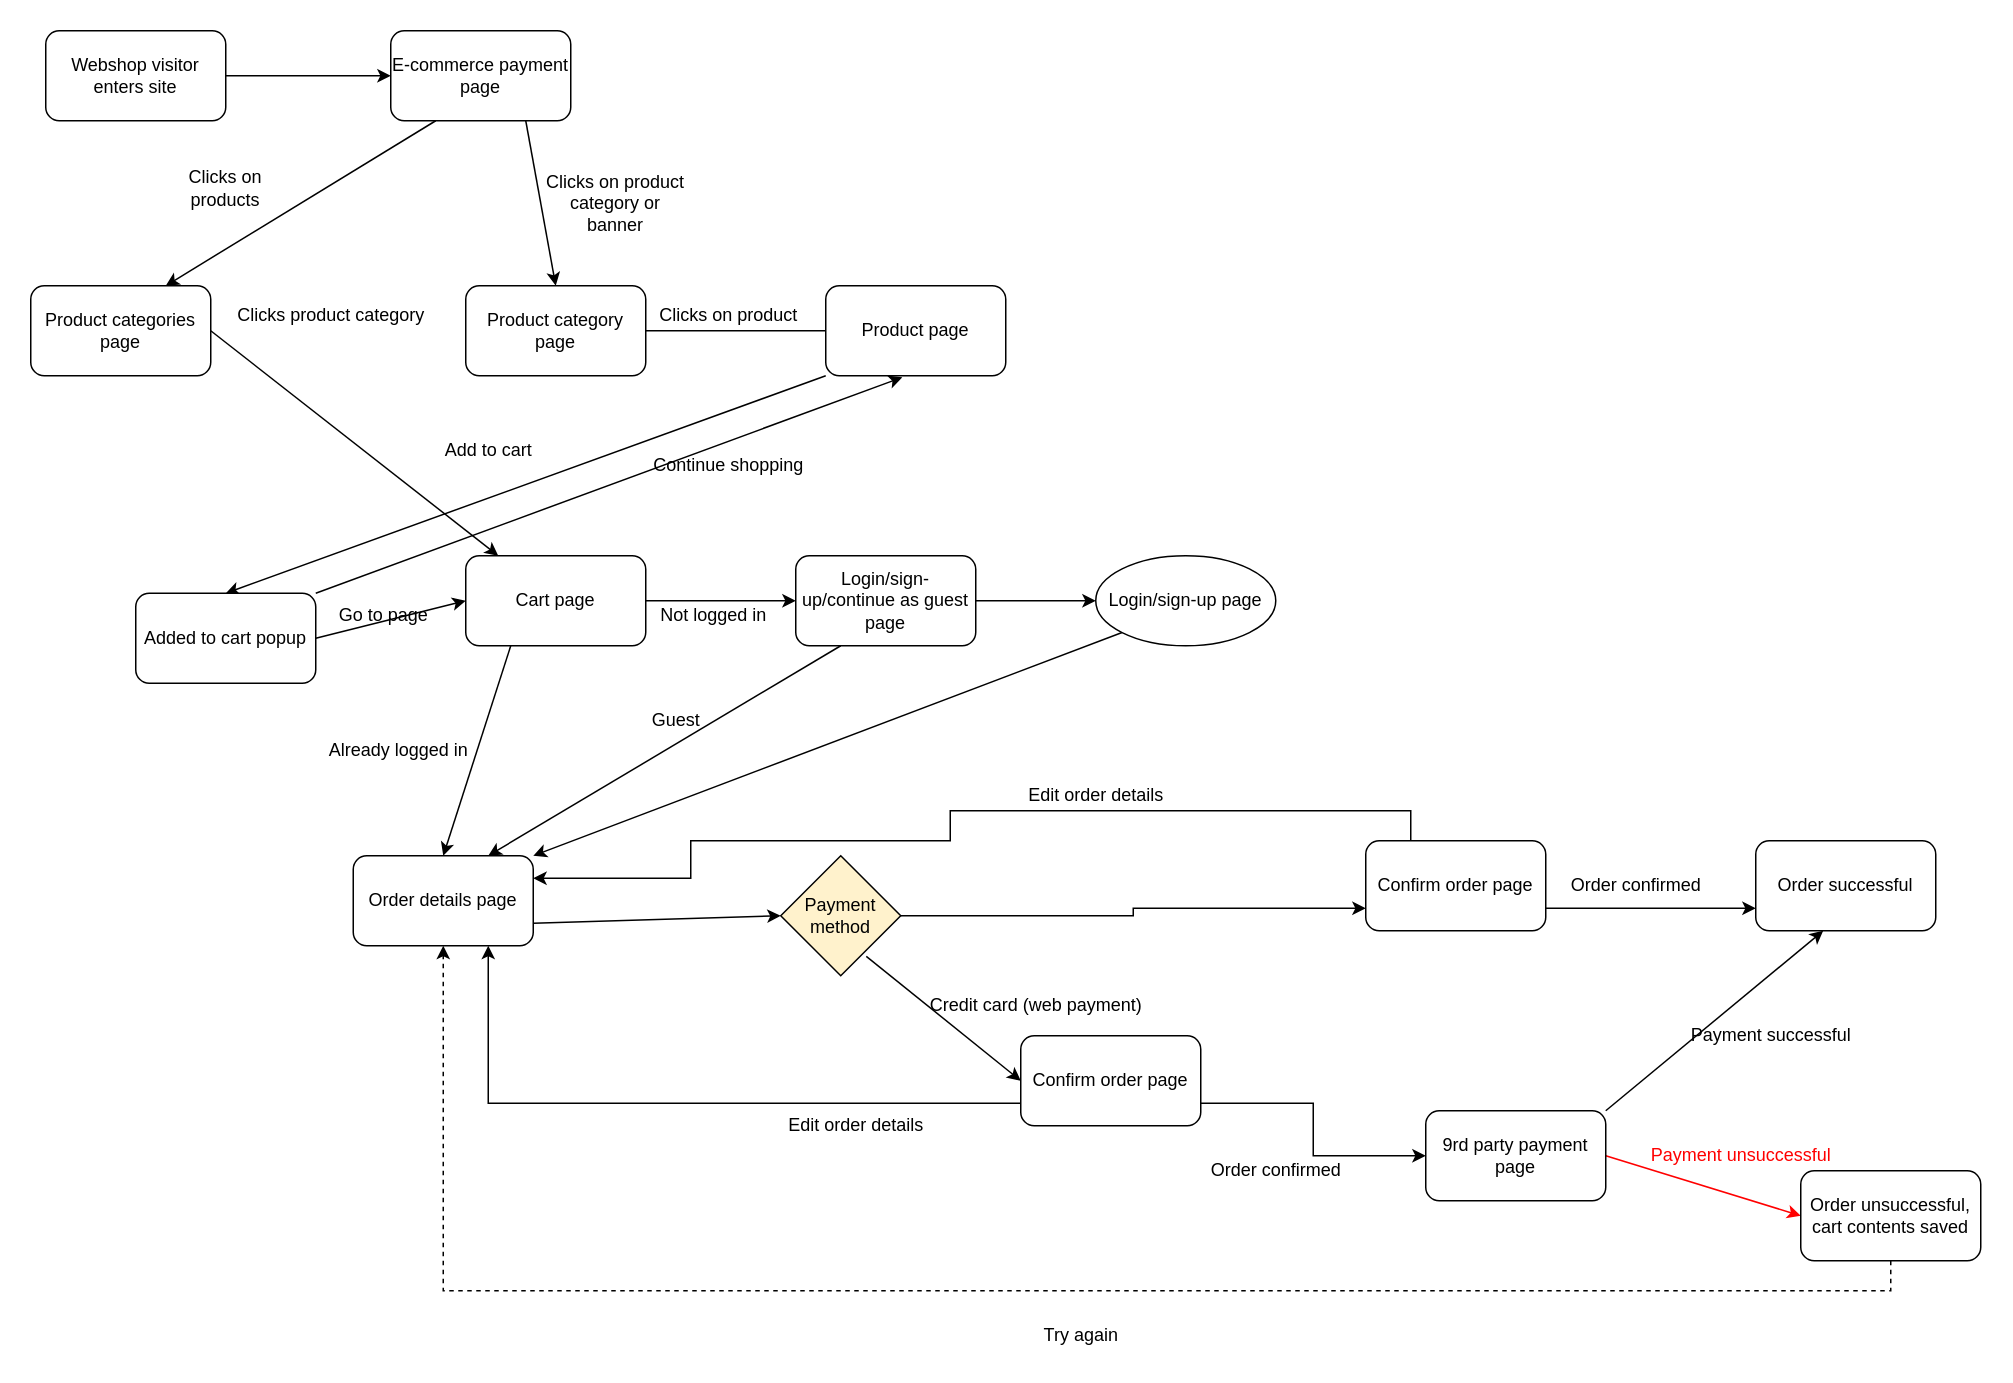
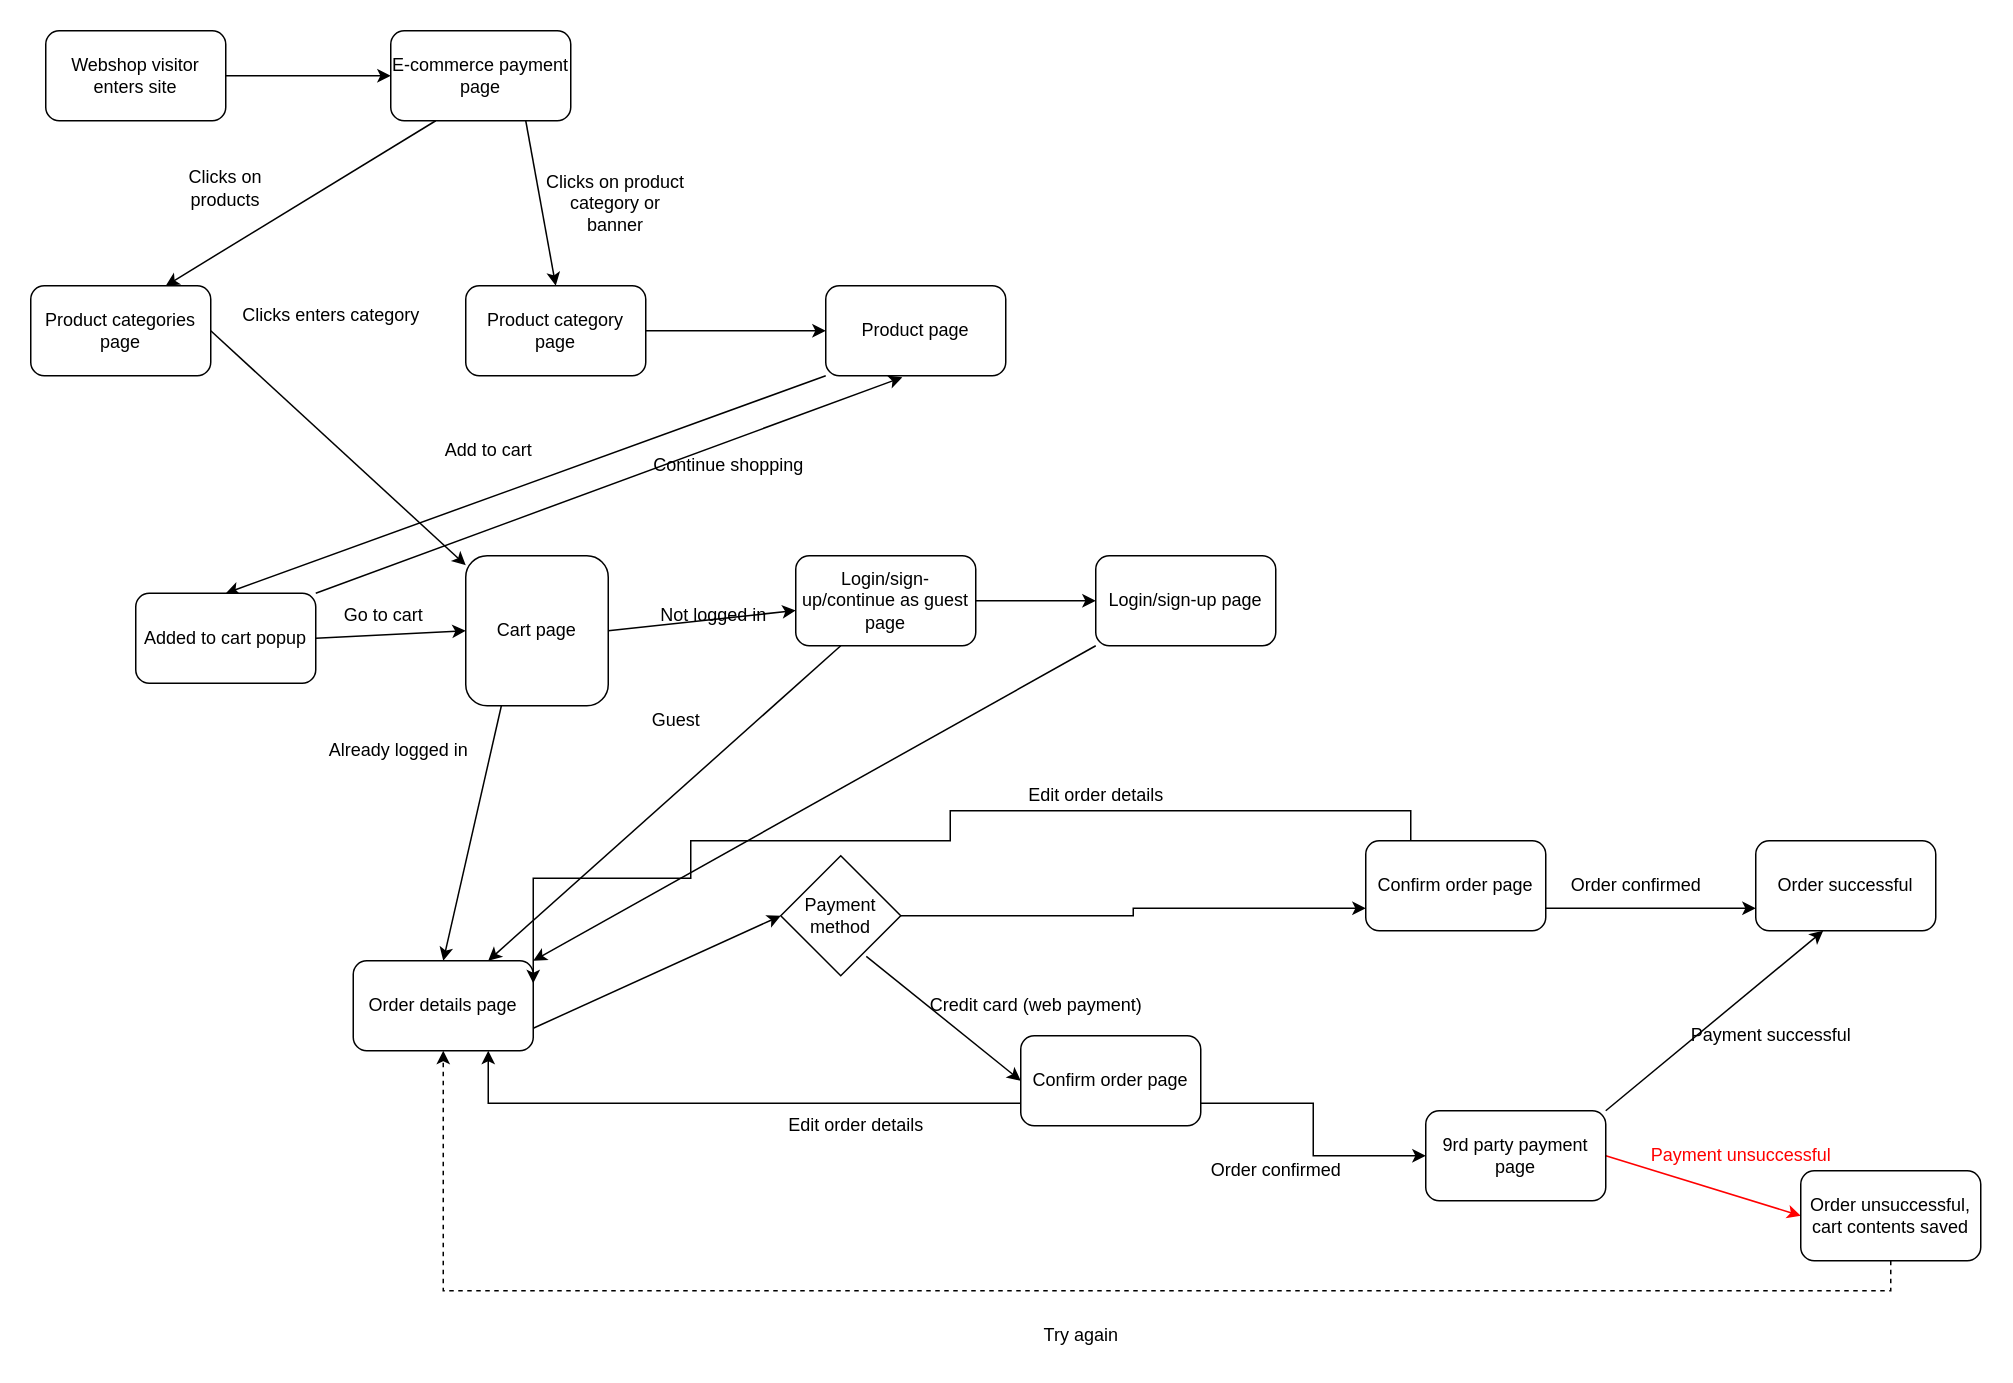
(332, 316) -> (332, 316)
(728, 316) -> none
(818, 331) -> (814, 331)
(556, 601) -> (537, 631)
(1186, 601) -> (1186, 601)
(384, 616) -> (384, 616)
(443, 901) -> (443, 1006)
(841, 916) -> (841, 916)
